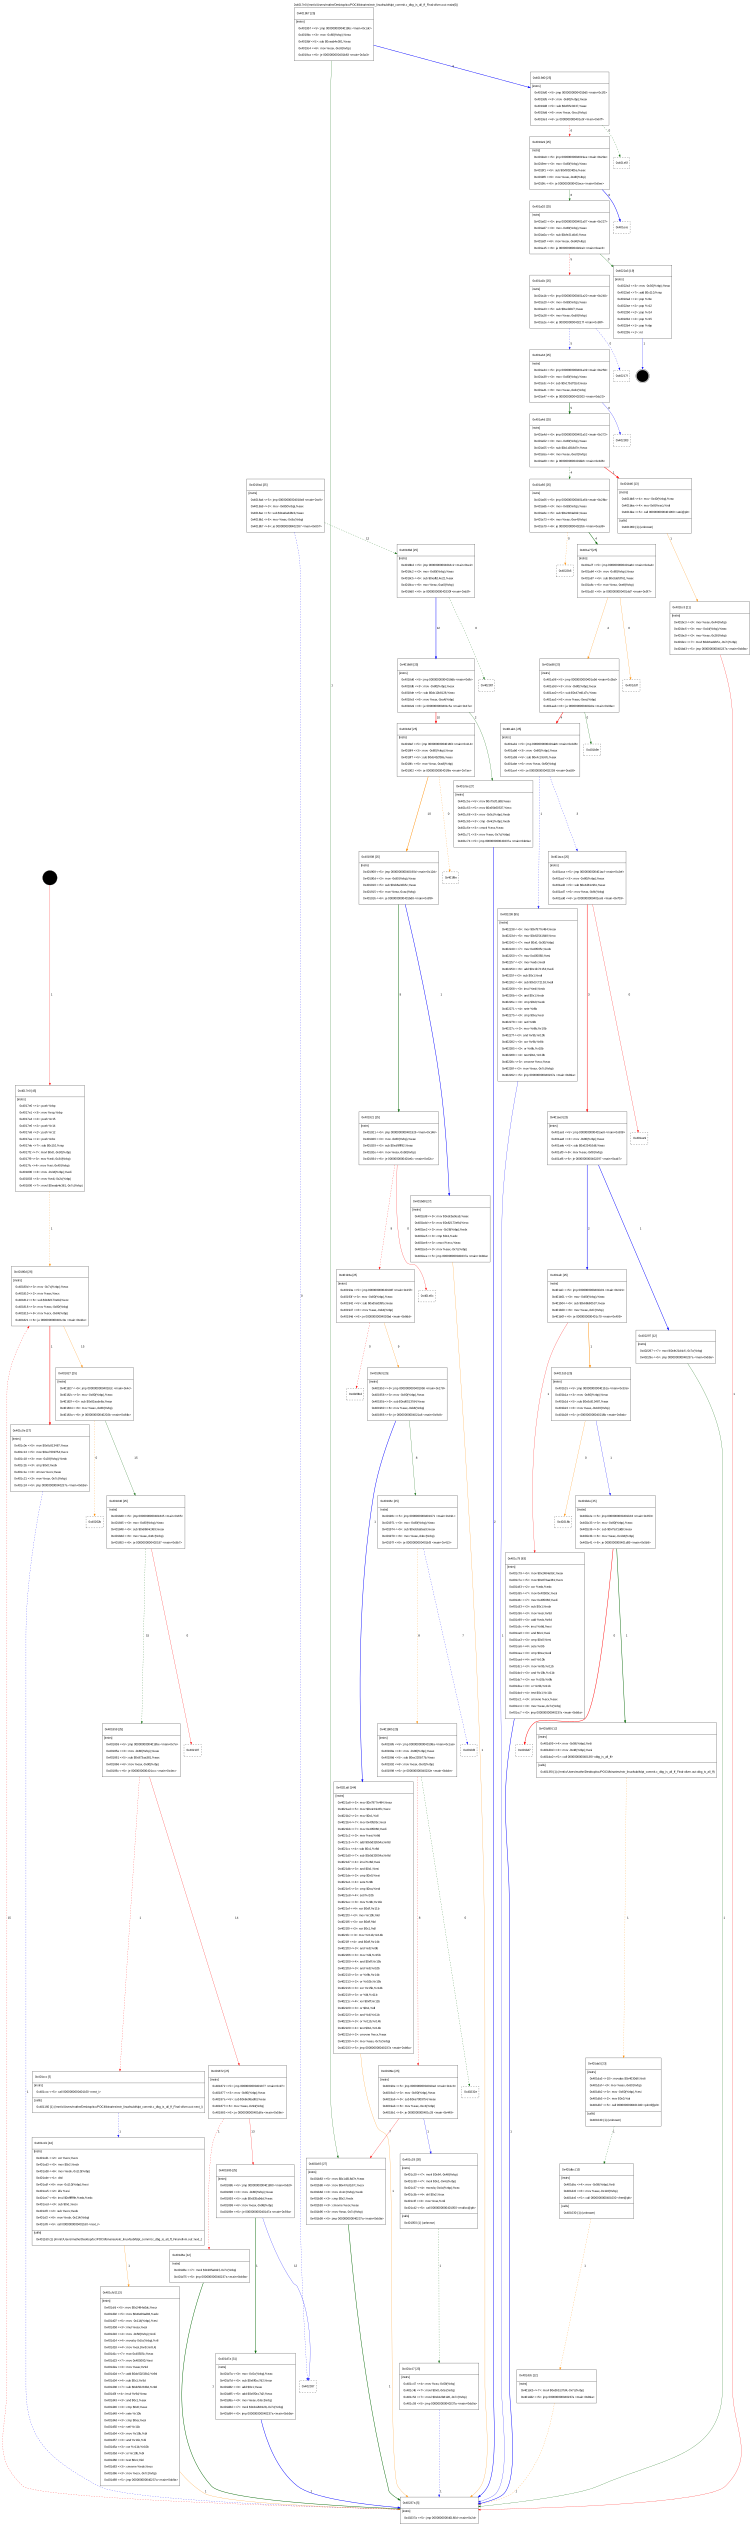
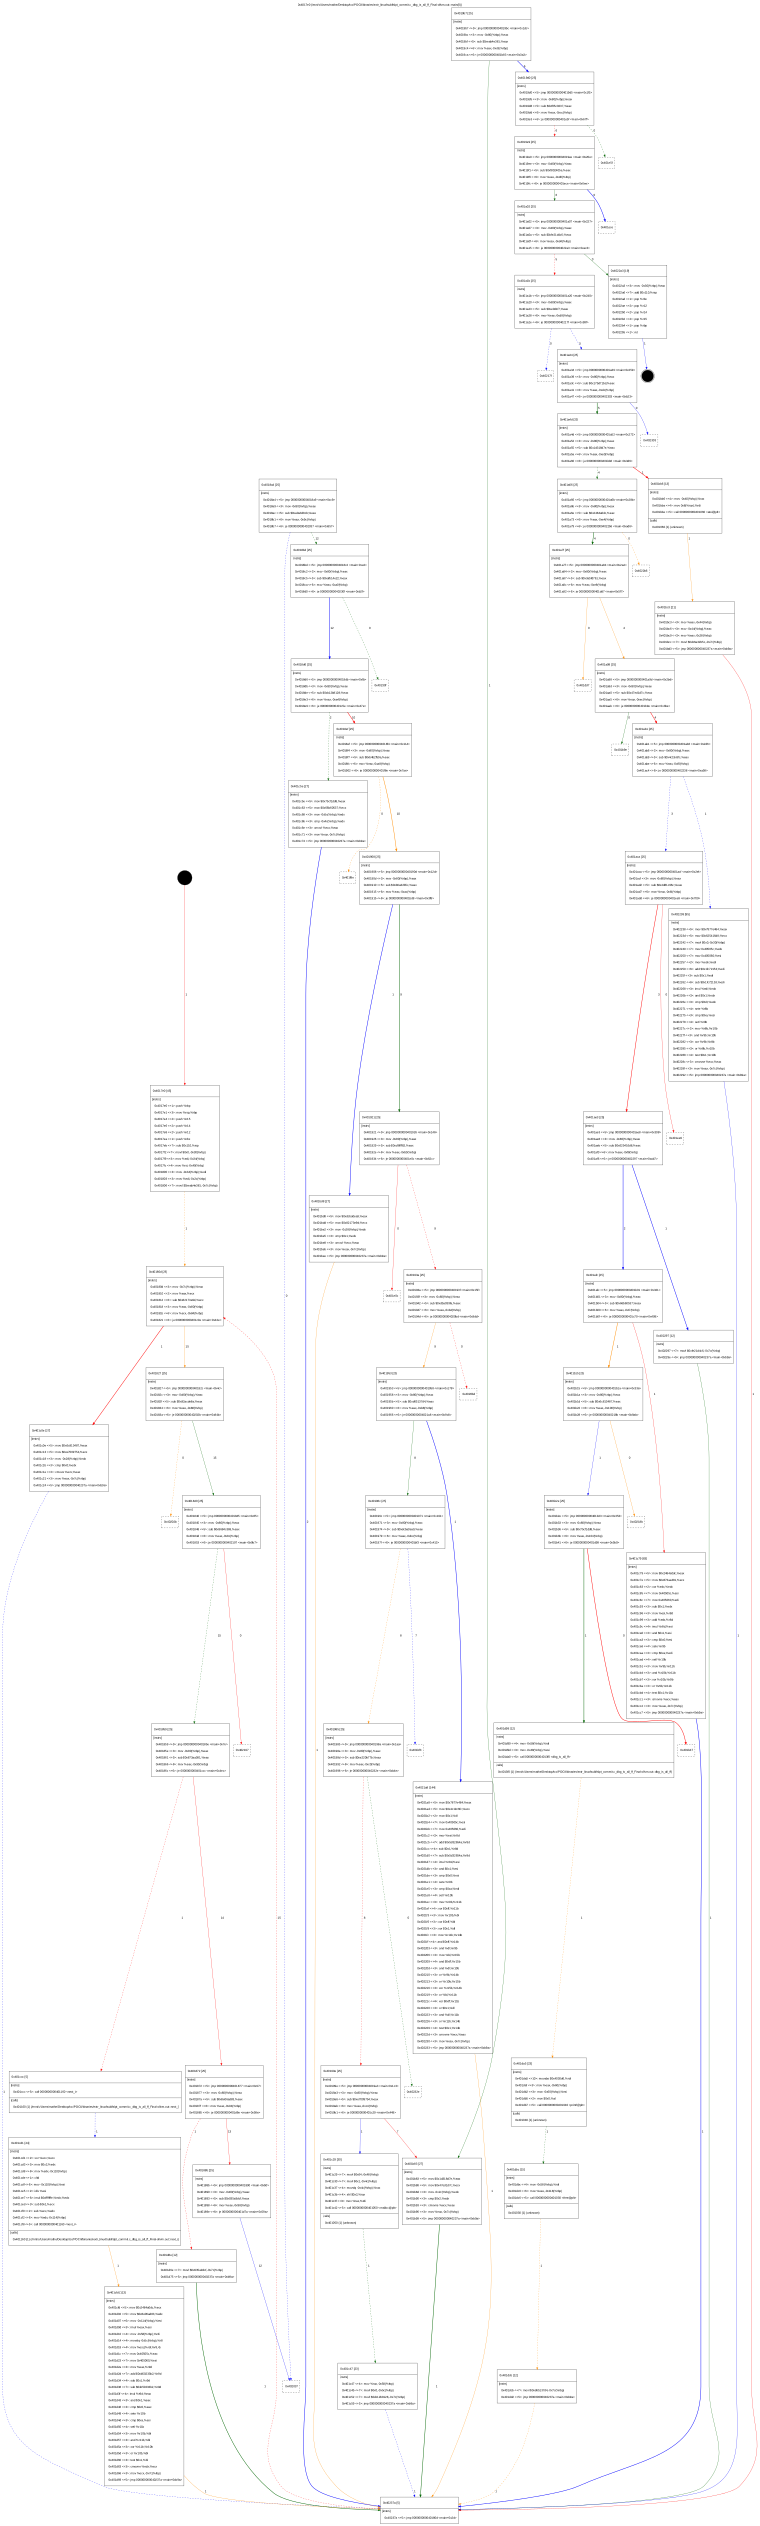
(485, 744) -> (329, 745)
(256, 2386) -> none
